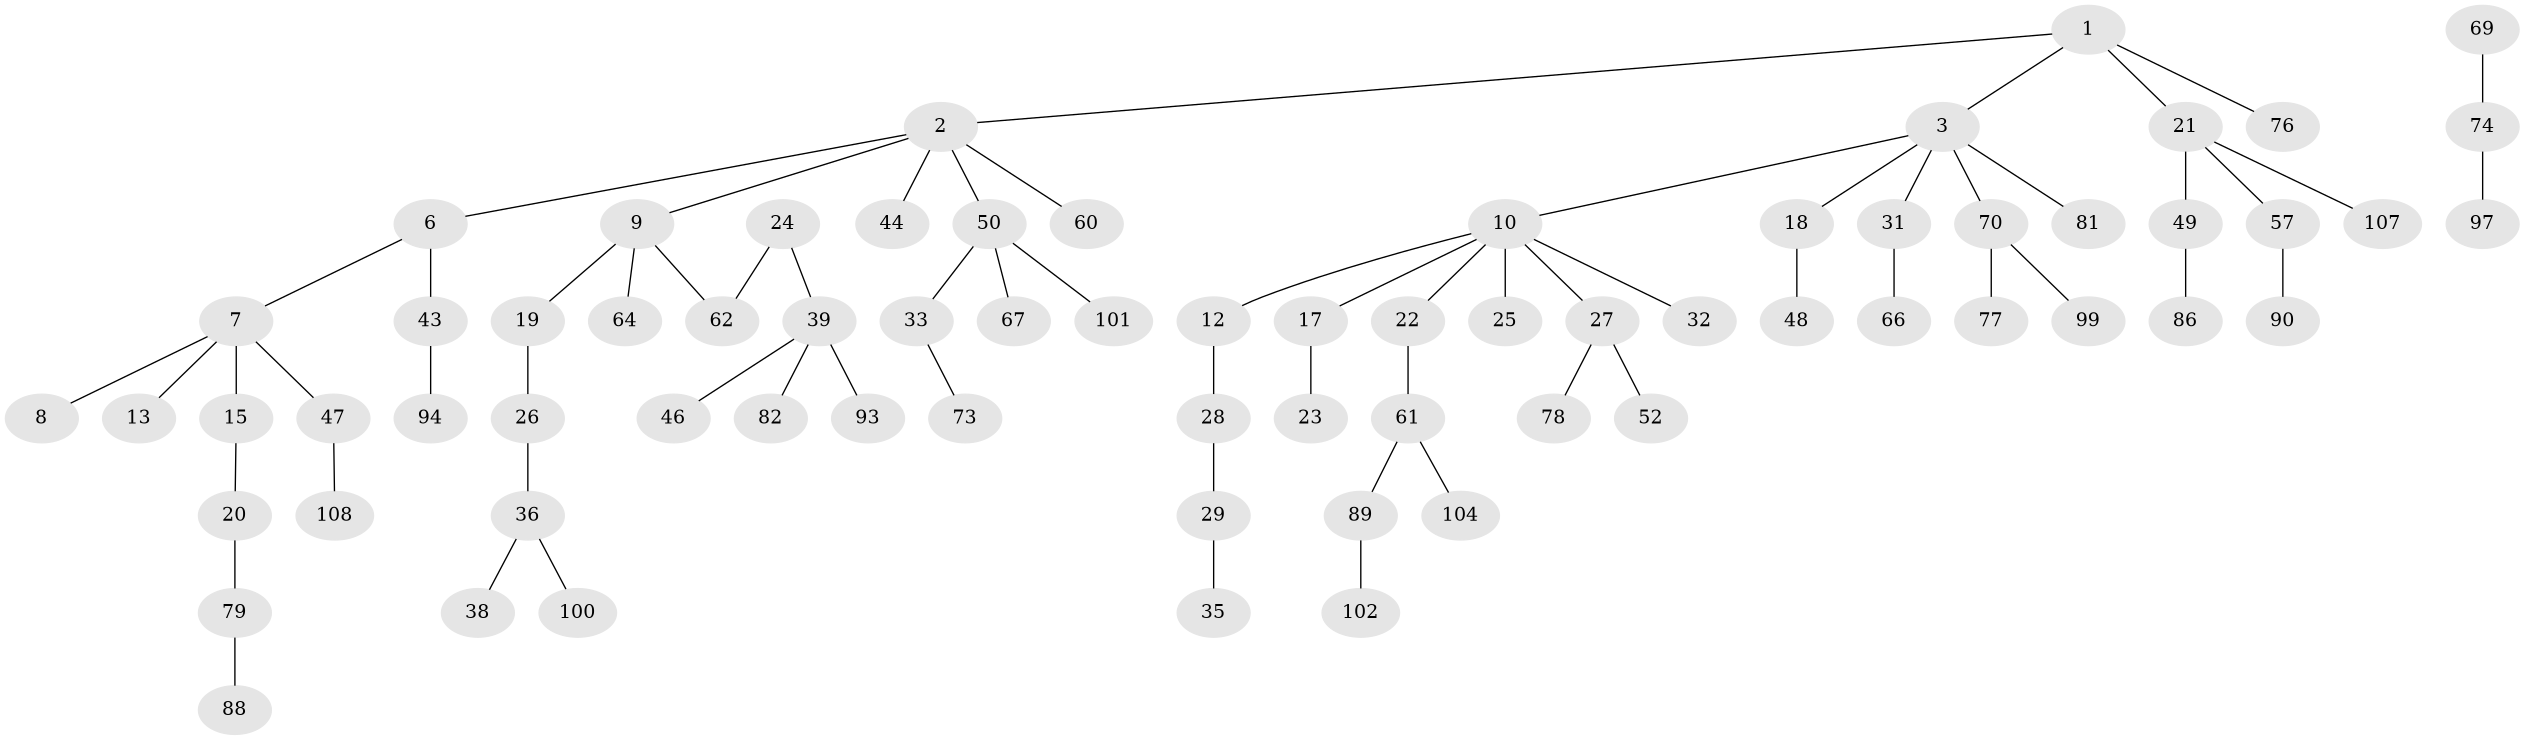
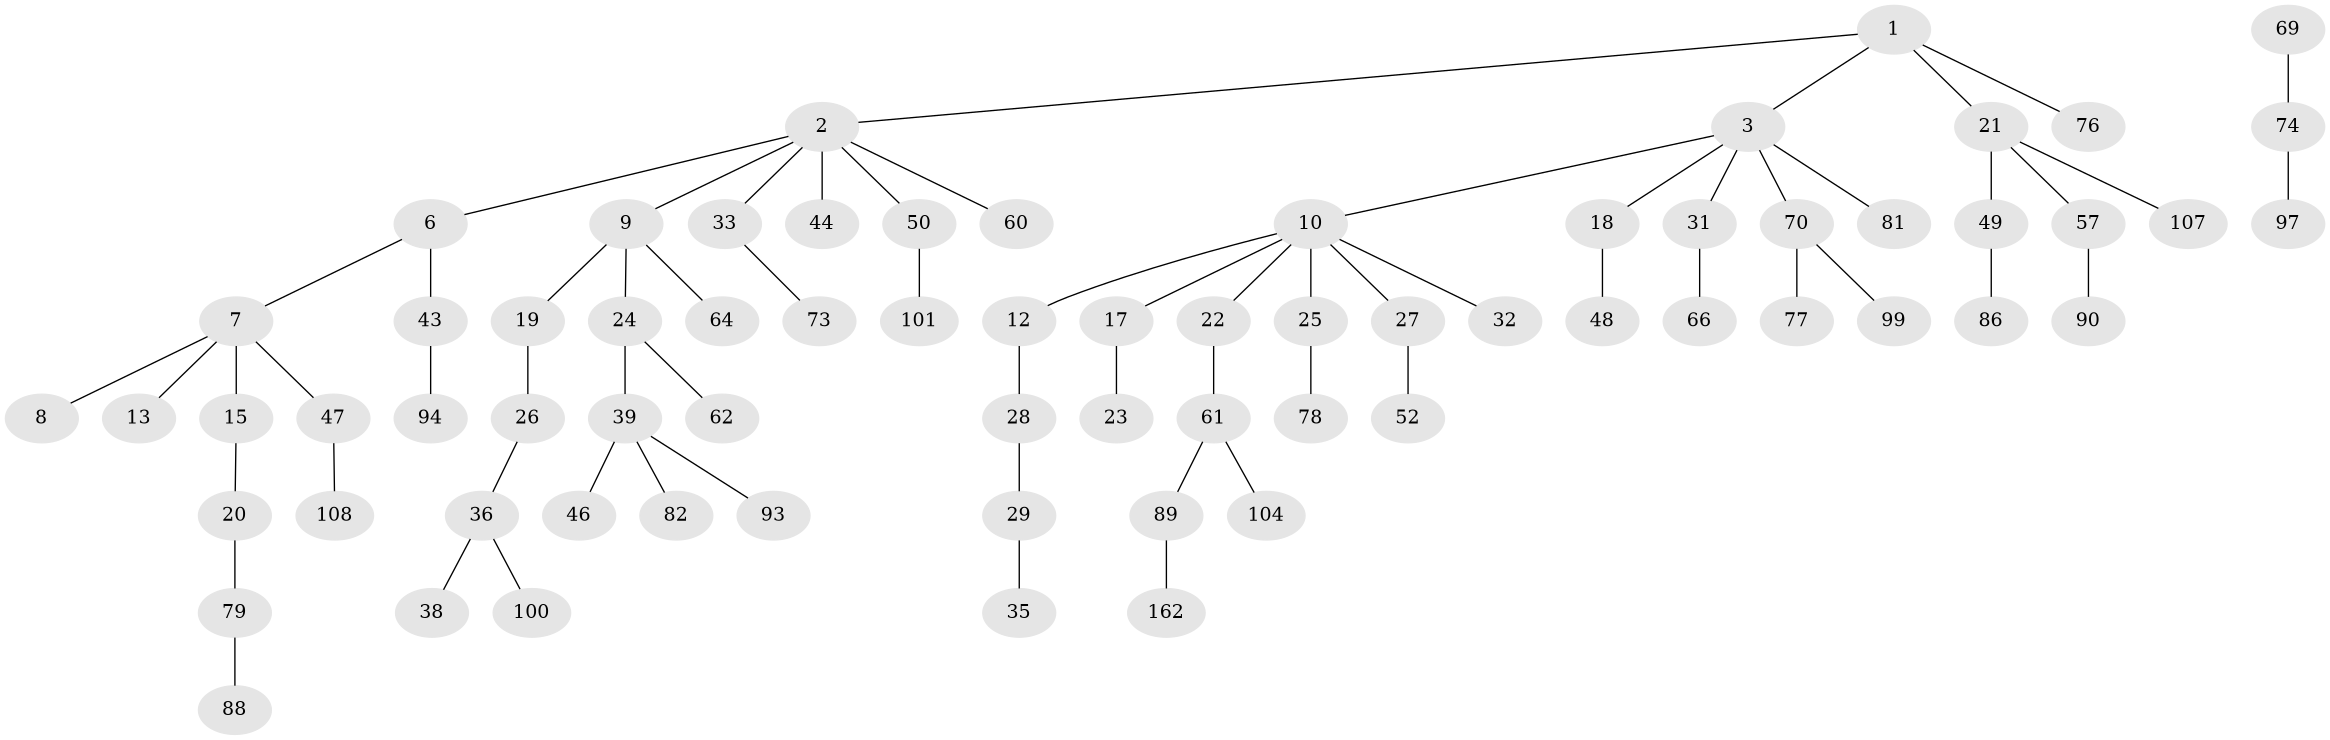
(680, 273) -> (626, 273)
(953, 273) -> (774, 175)
(1014, 321) -> none
(1578, 370) -> (1311, 370)
(1361, 613) -> (1166, 613)
